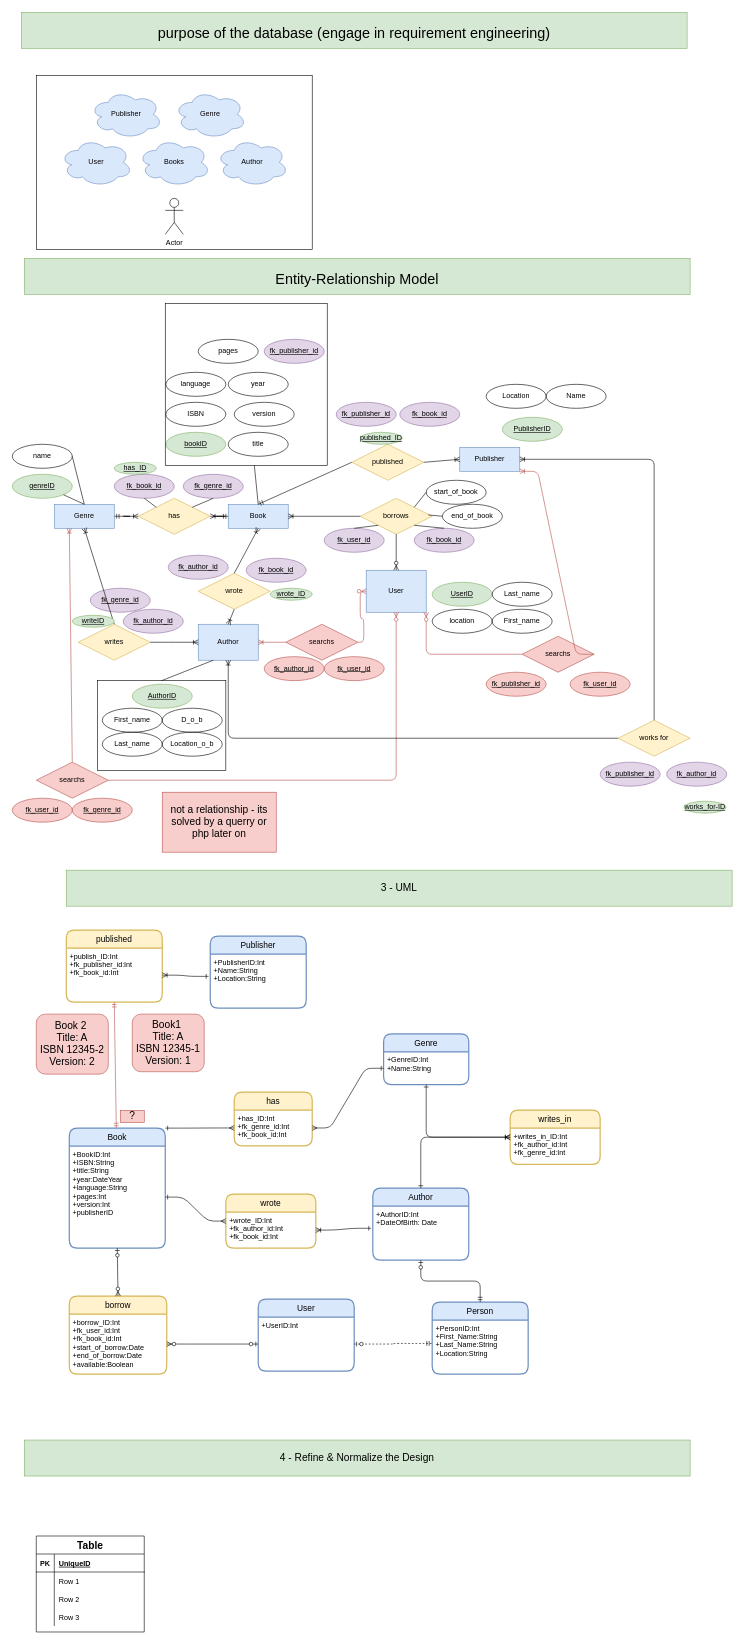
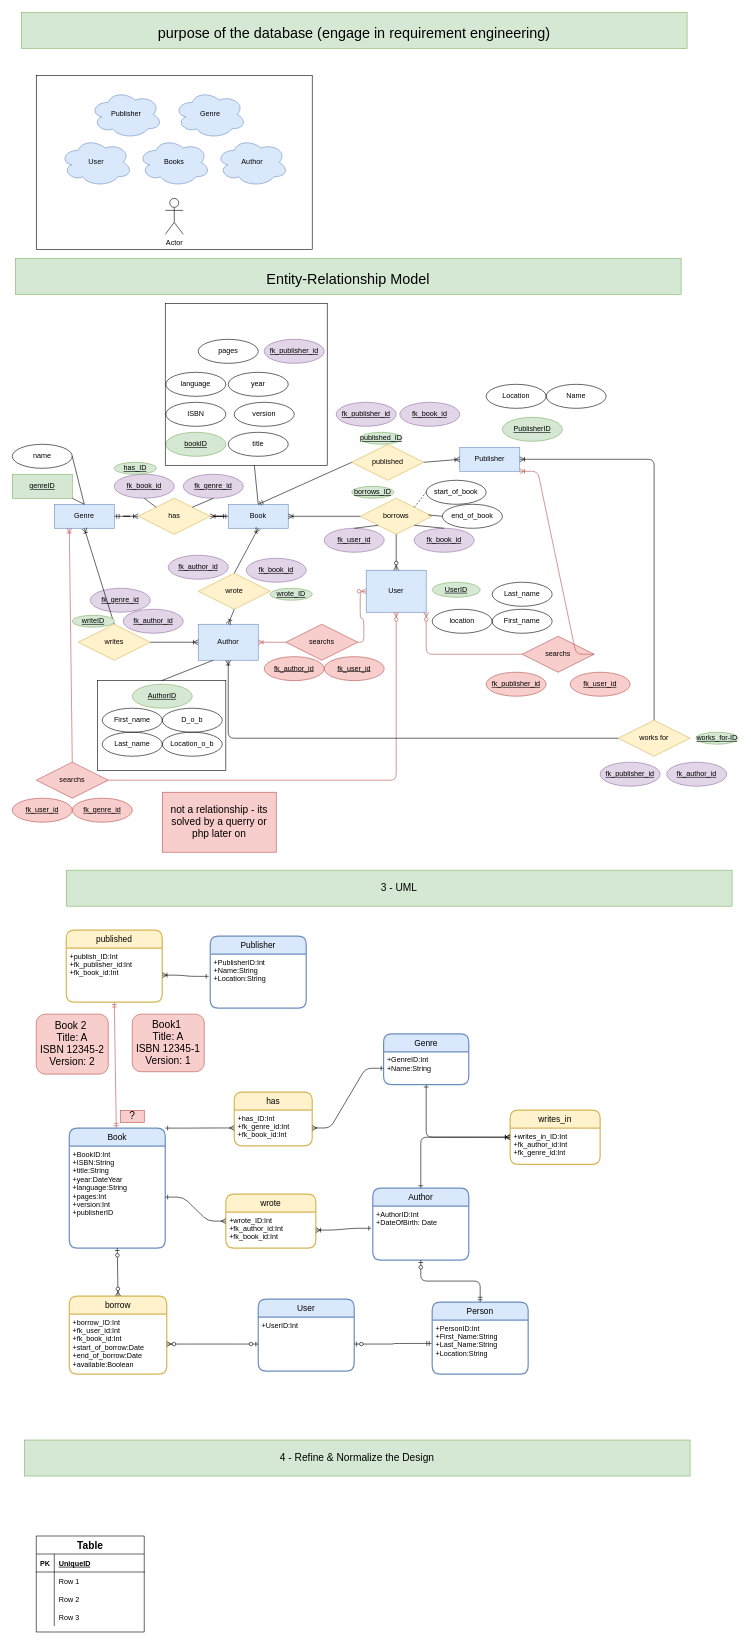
(357, 276) -> (348, 276)
(42, 486) -> (42, 486)
none -> (373, 492)
(420, 500) -> (420, 500)
(462, 594) -> (456, 590)
(705, 807) -> (717, 738)
(393, 1344) -> (393, 1344)
